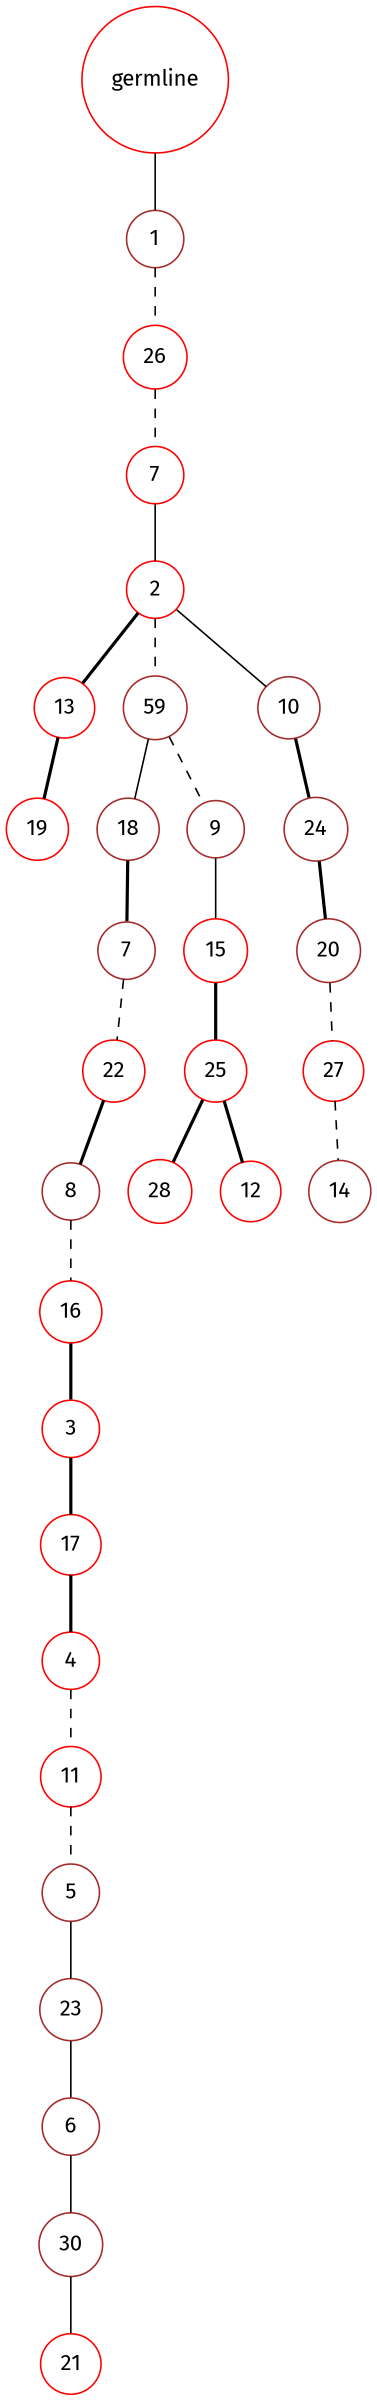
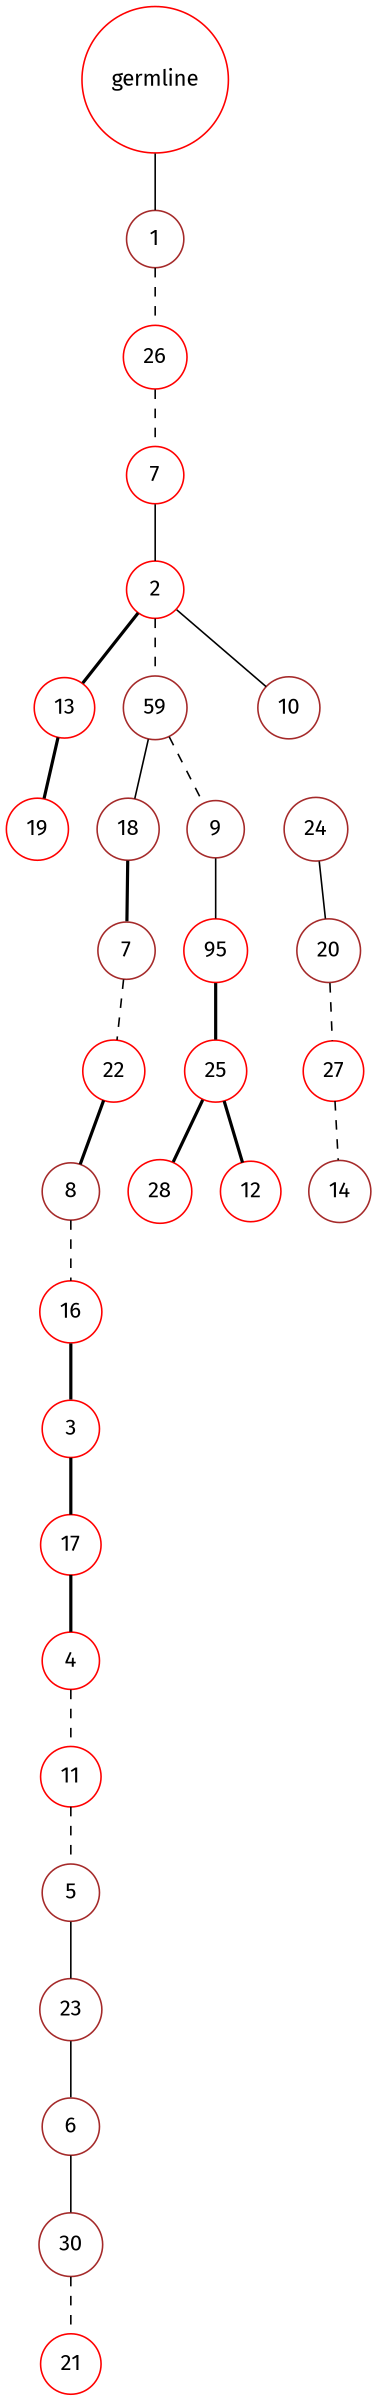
(302, 768) -> none
(322, 890) -> (322, 890)
(216, 951) -> (216, 951)
(71, 2305) -> (71, 2305)
